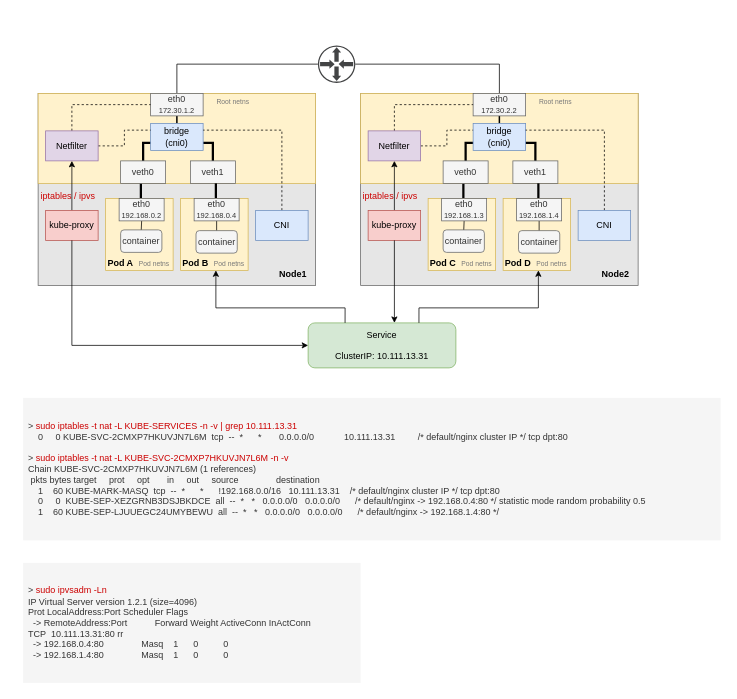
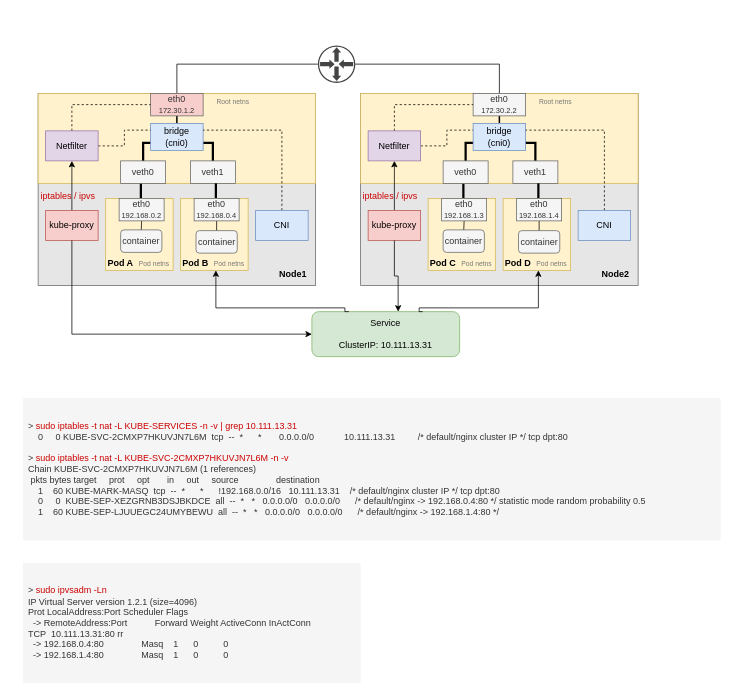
(177, 105) -> (177, 105)
(382, 345) -> (386, 334)
